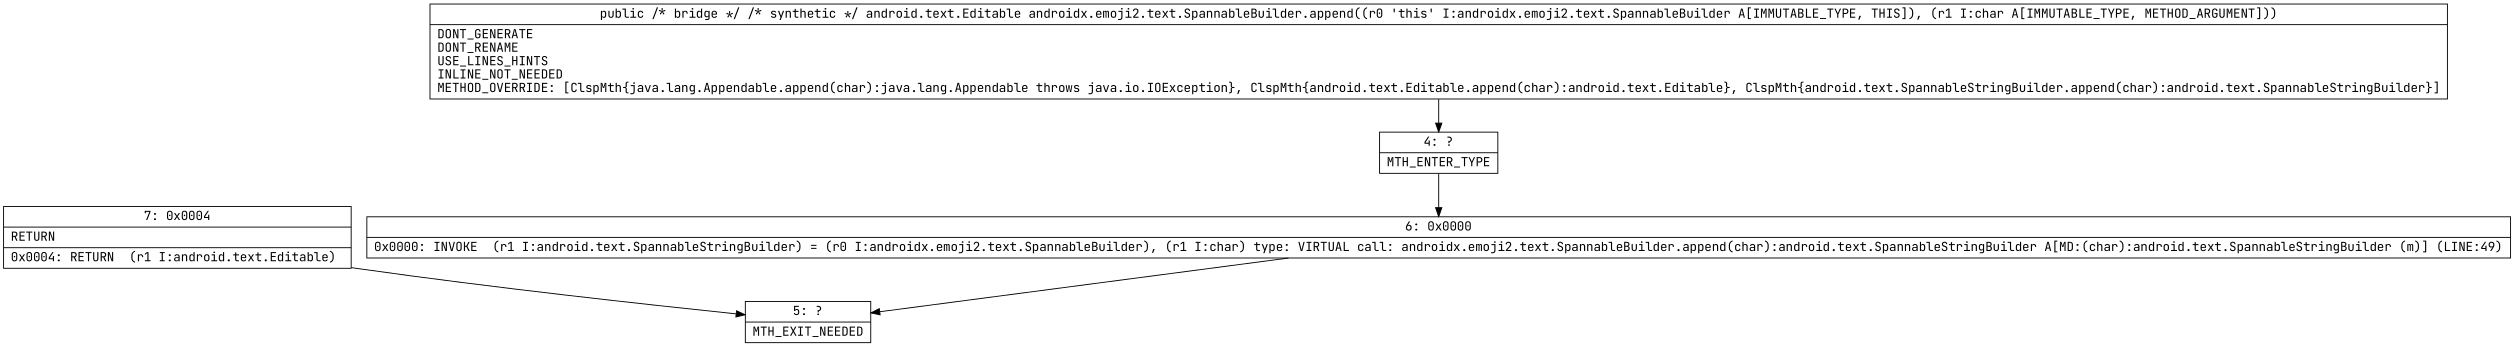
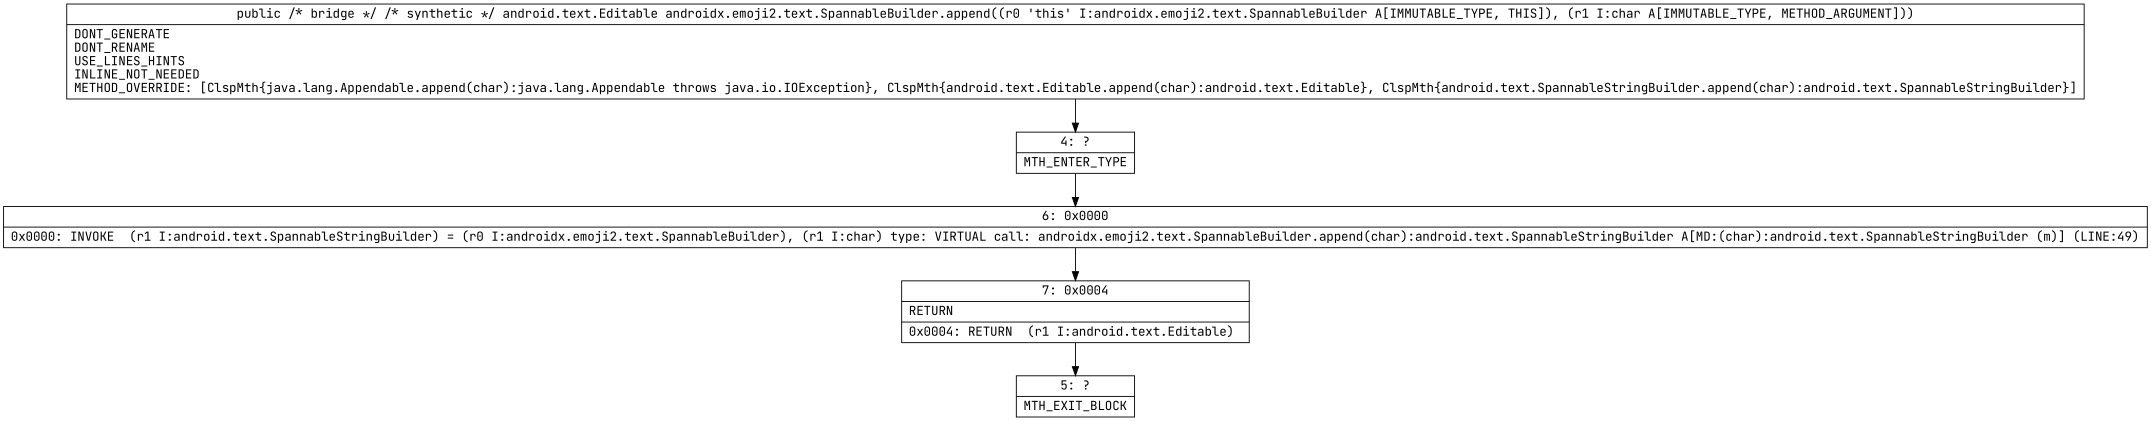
(1084, 285) -> (1075, 260)
(808, 332) -> (1075, 406)
